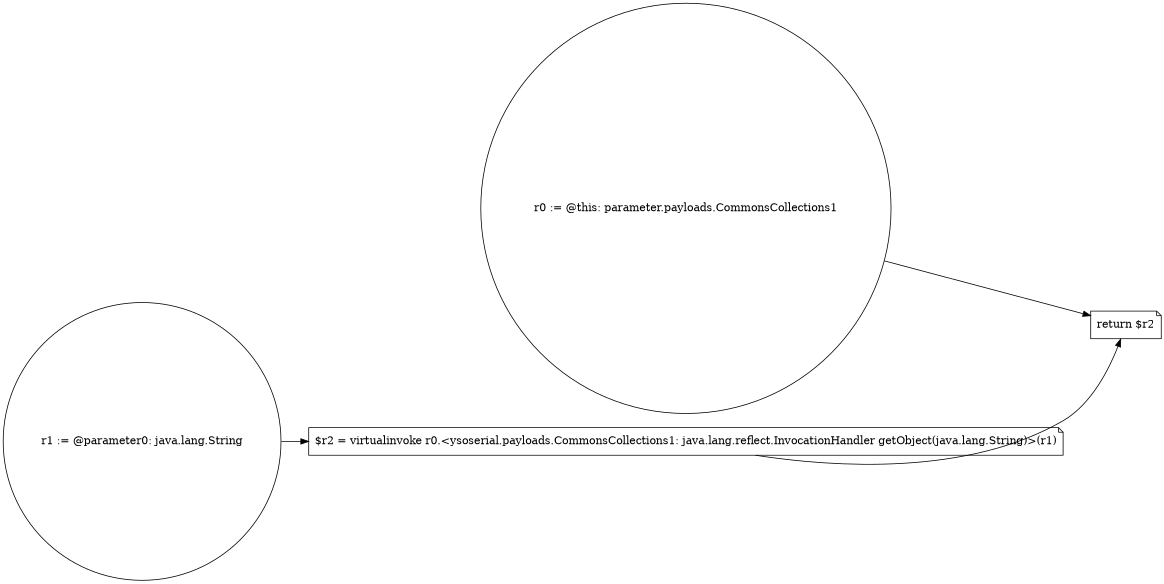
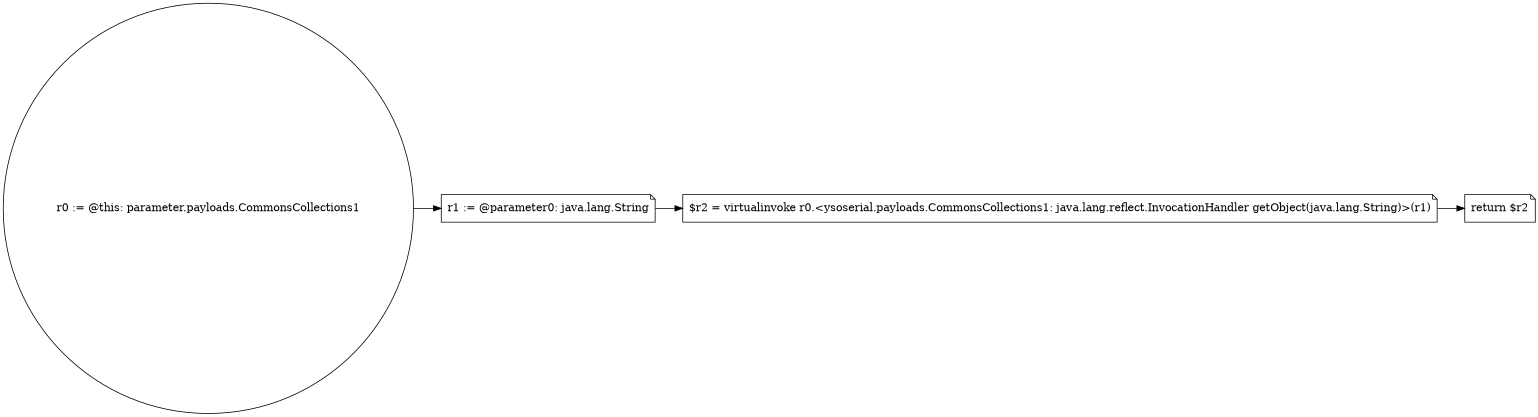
(984, 287) -> (424, 208)
(142, 441) -> (548, 208)
